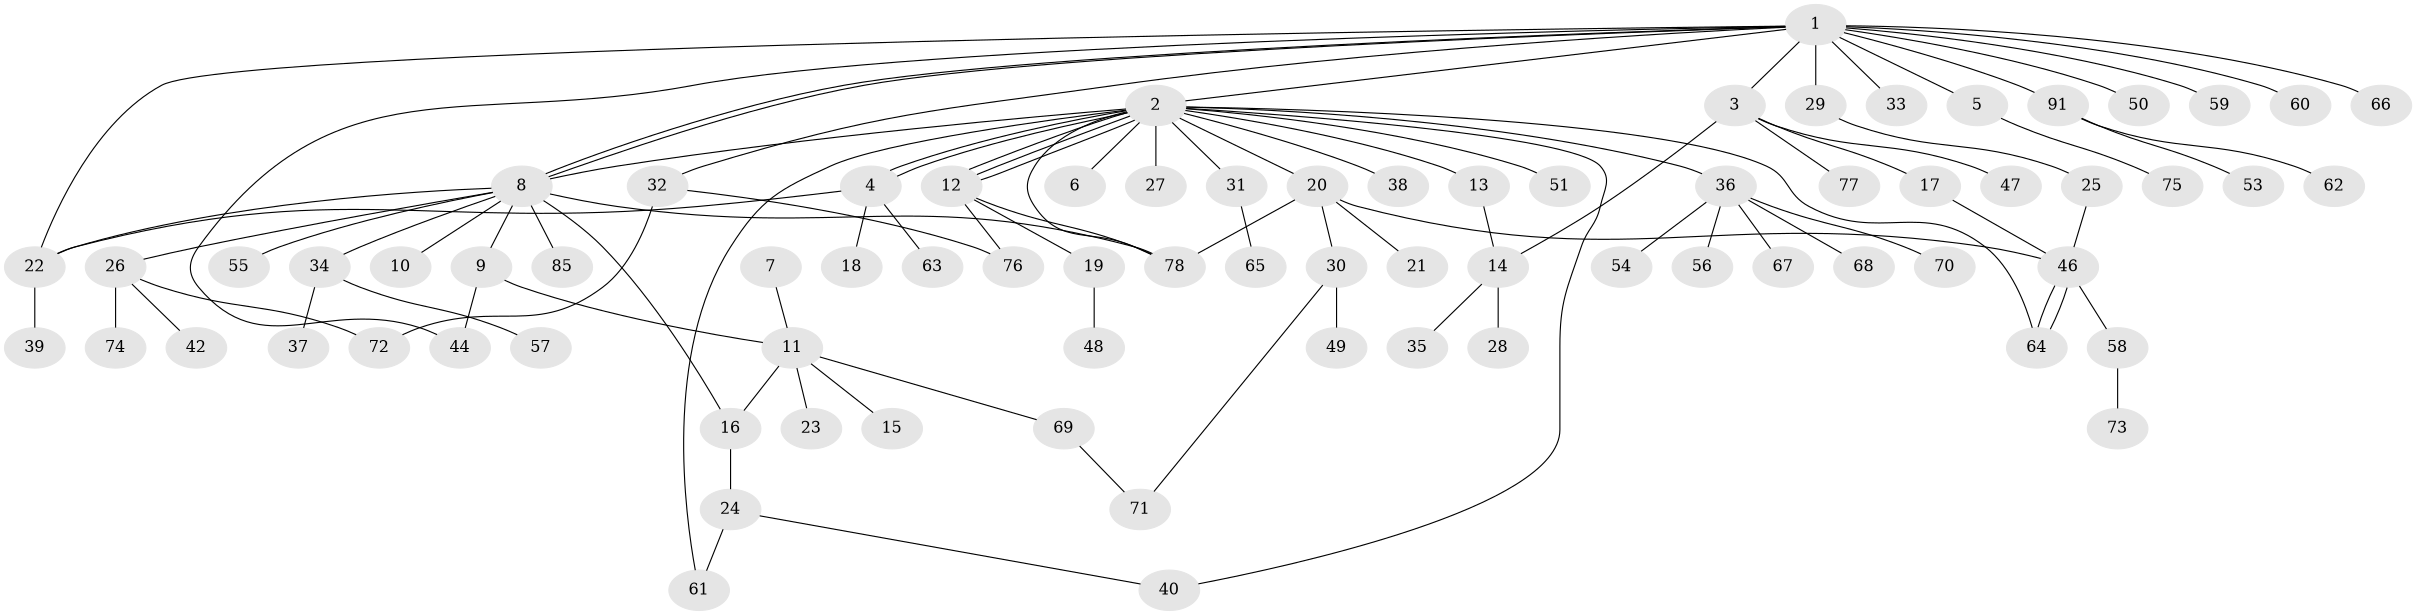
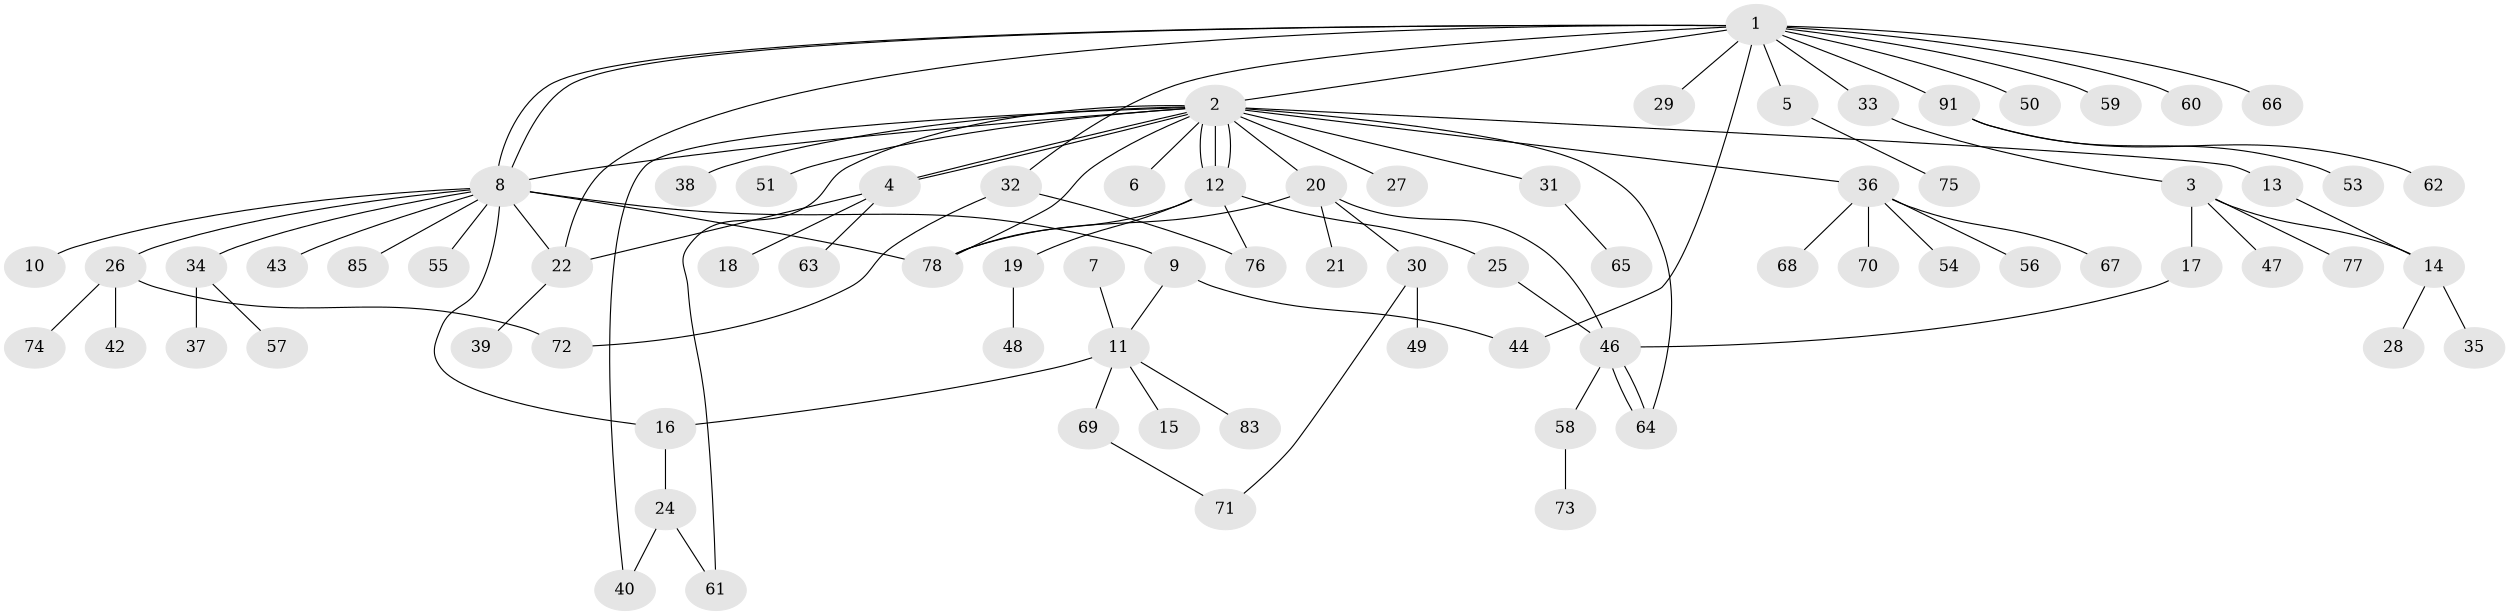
(1775, 65) -> (2025, 157)
(1954, 146) -> (1347, 221)
none -> (277, 267)
(811, 429) -> (1250, 429)
